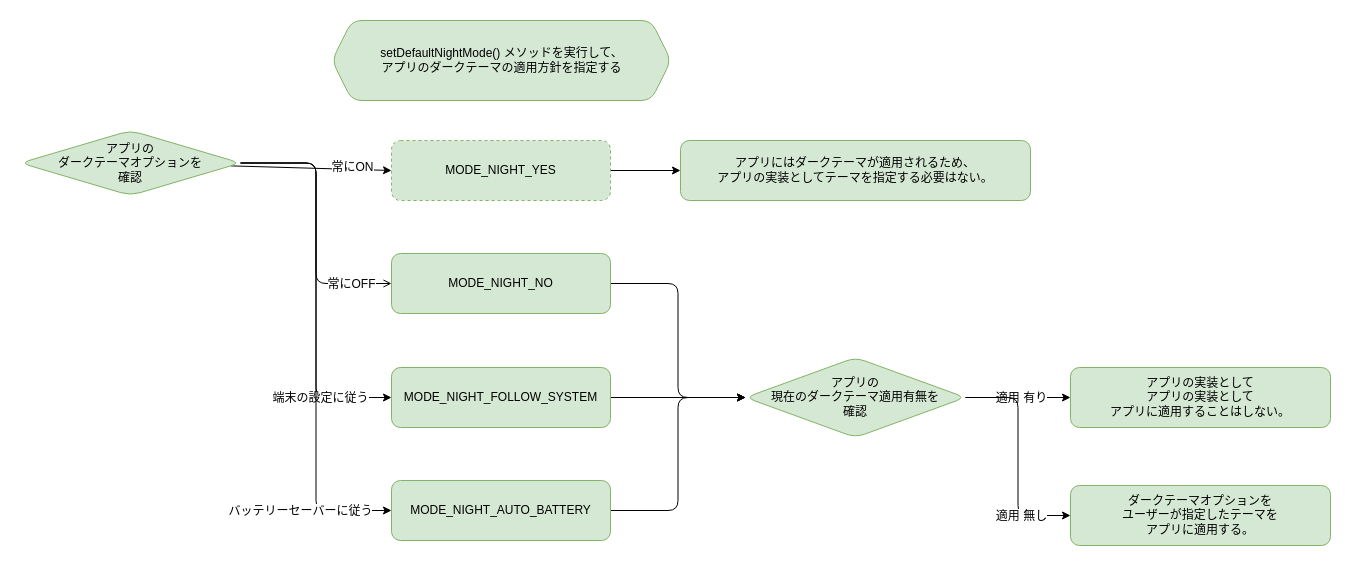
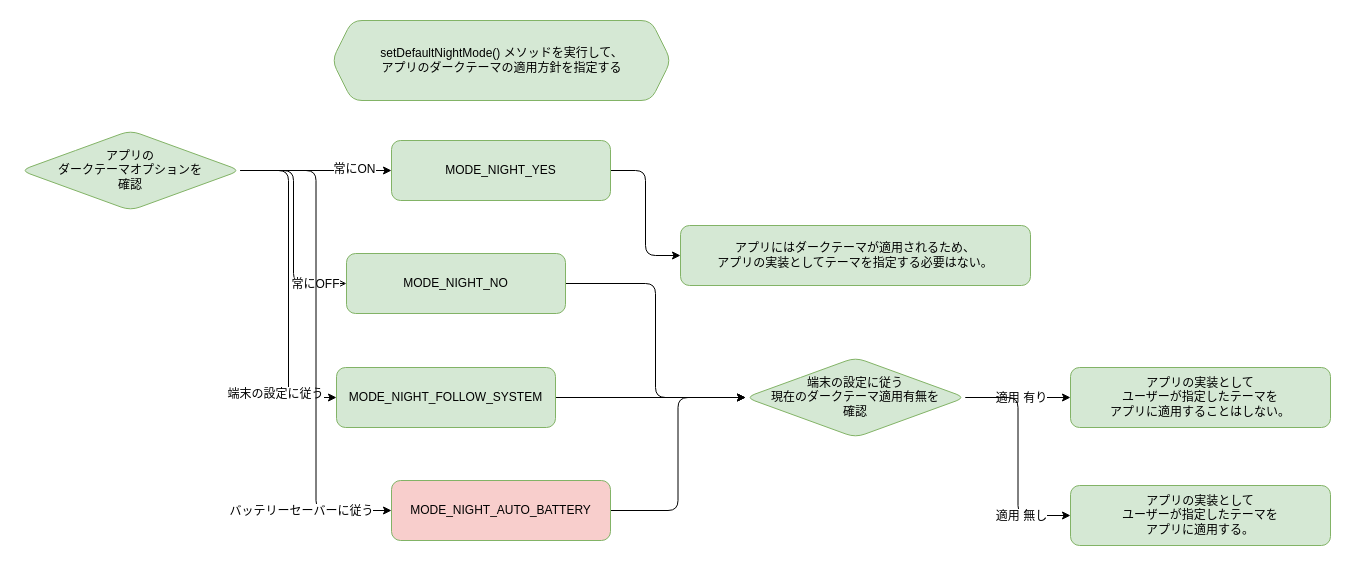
(131, 163) -> (131, 171)
(501, 171) -> (501, 171)
(856, 171) -> (856, 256)
(501, 284) -> (456, 284)
(501, 398) -> (446, 398)
(856, 398) -> (856, 398)
(1201, 398) -> (1201, 398)
(501, 511) -> (501, 511)
(1201, 516) -> (1201, 516)
